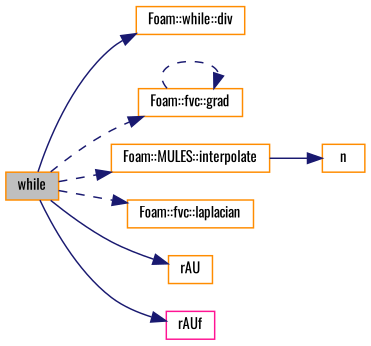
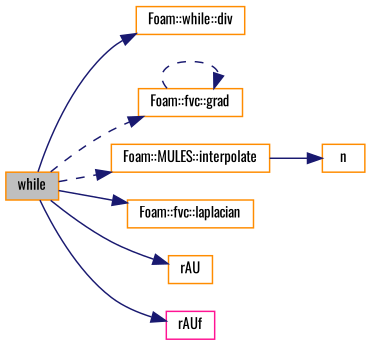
(86, 195) -> (86, 195)
